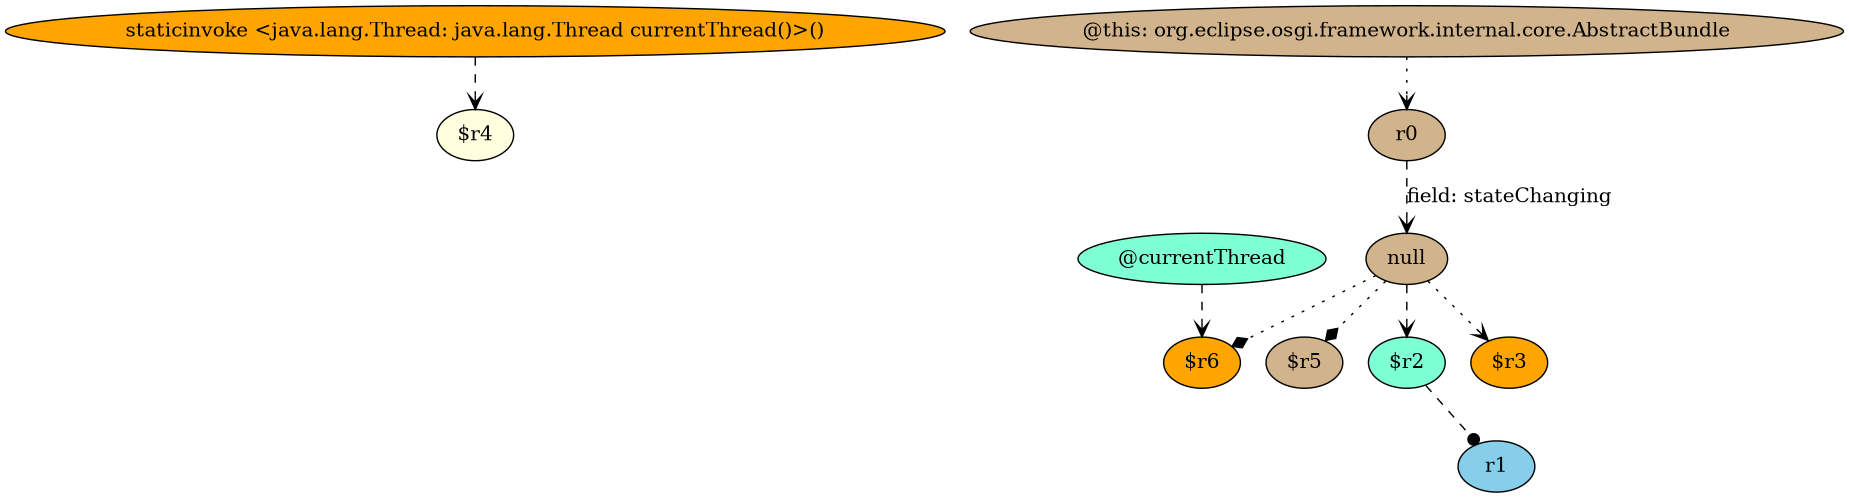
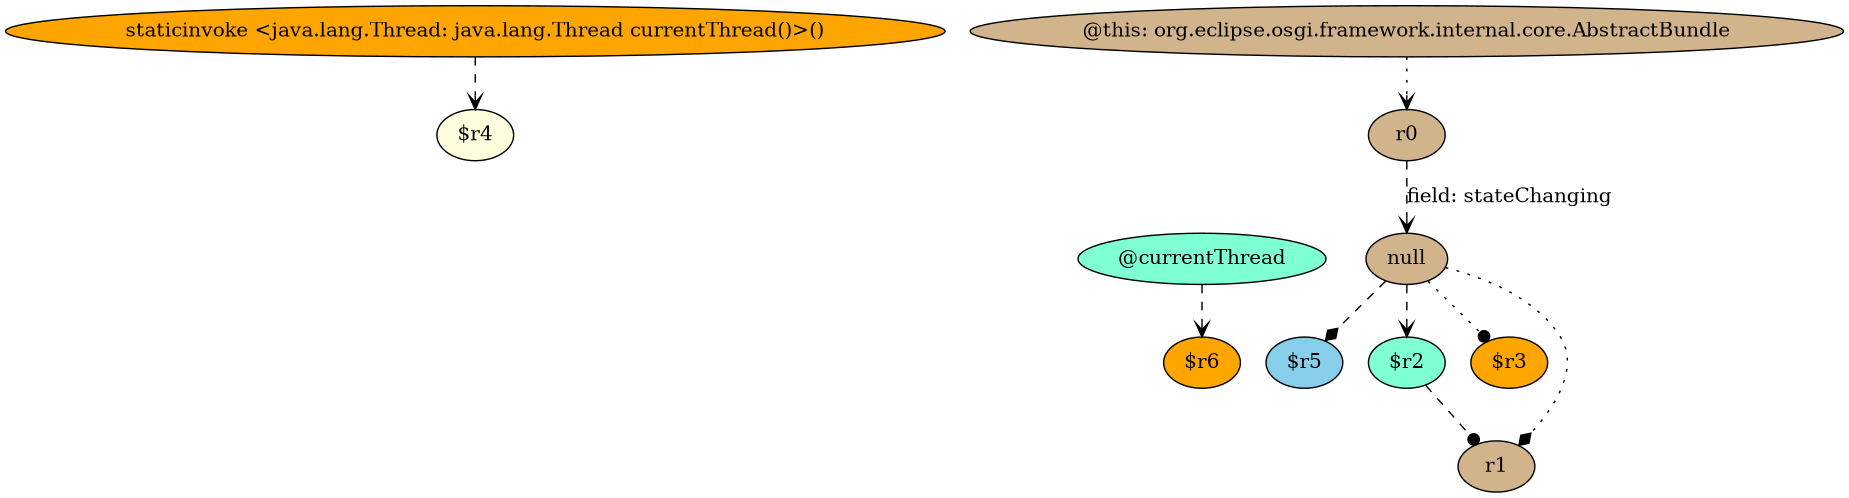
(1362, 305) -> (1362, 305)
(1312, 307) -> (1552, 325)
(1454, 307) -> (1454, 307)
(1304, 363) -> (1304, 363)
(1496, 466) -> (1496, 466)
